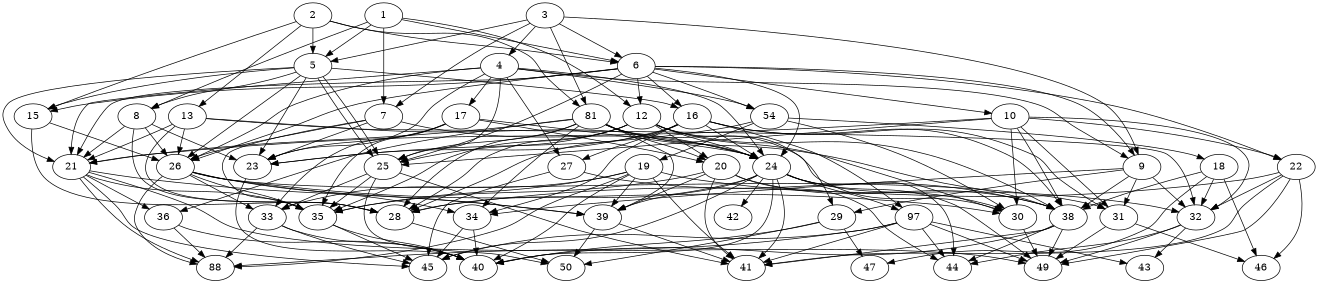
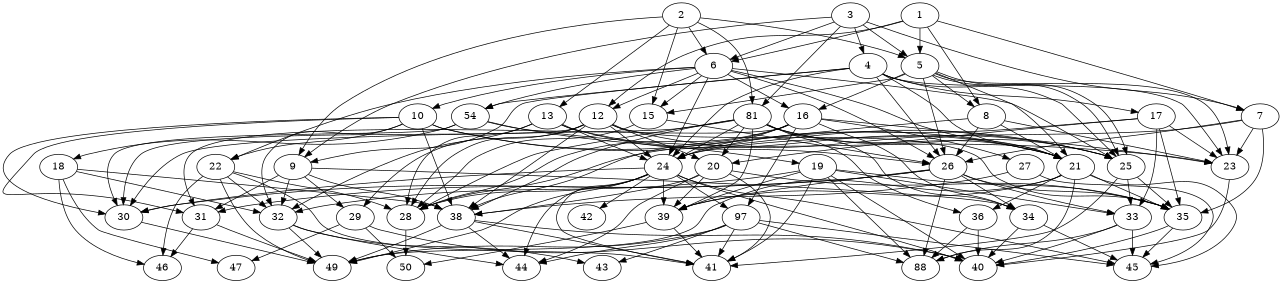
(903, 75) -> (468, 49)
(530, 112) -> none
(372, 232) -> none
